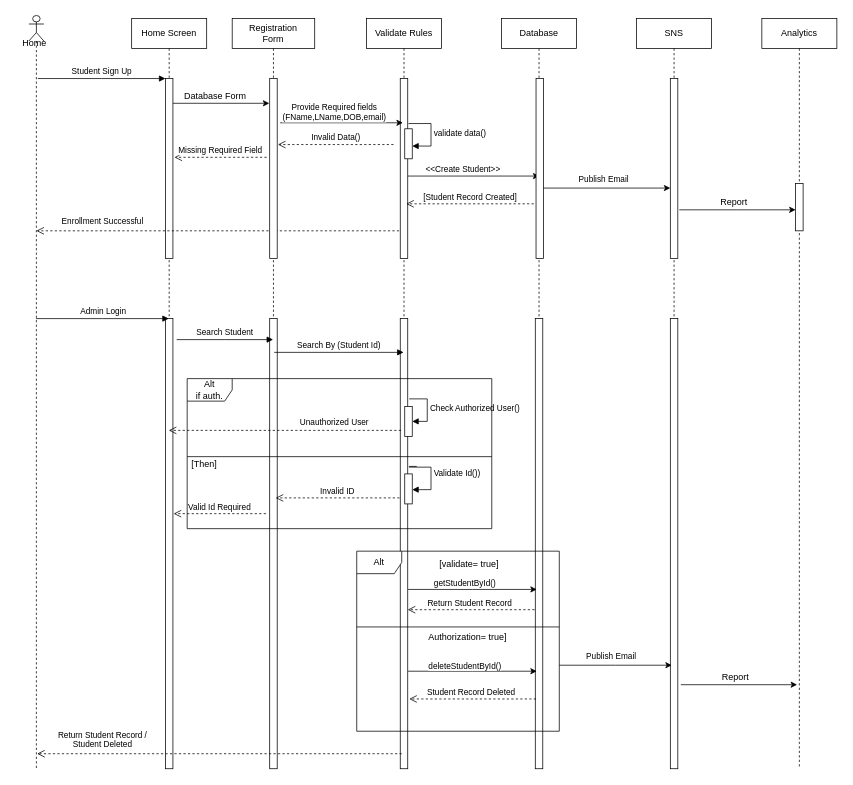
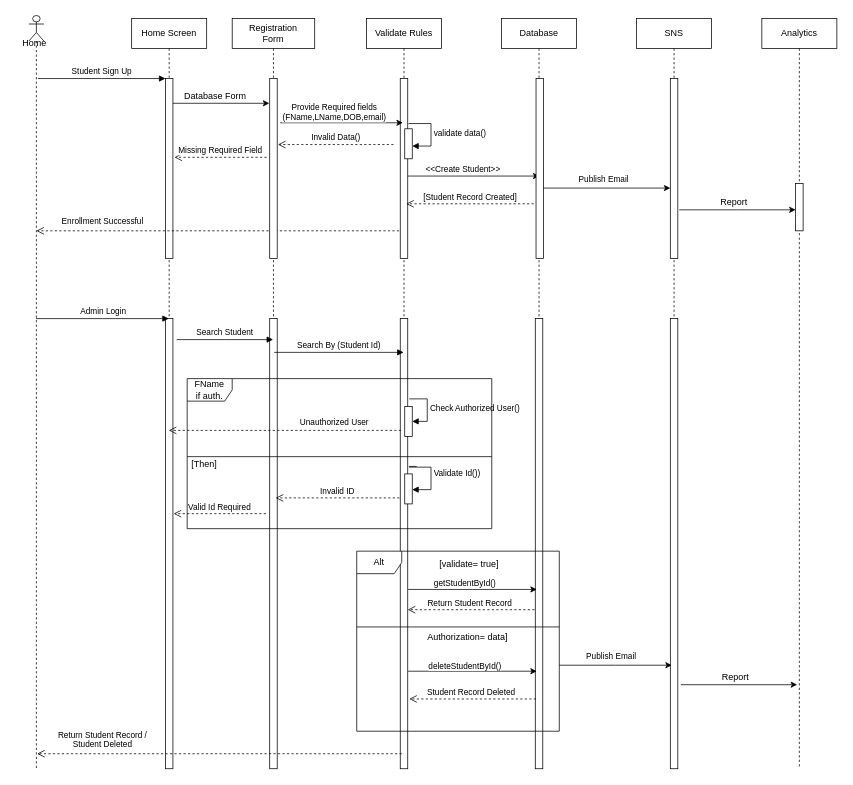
(210, 390) -> (210, 390)
(468, 637) -> (468, 637)
